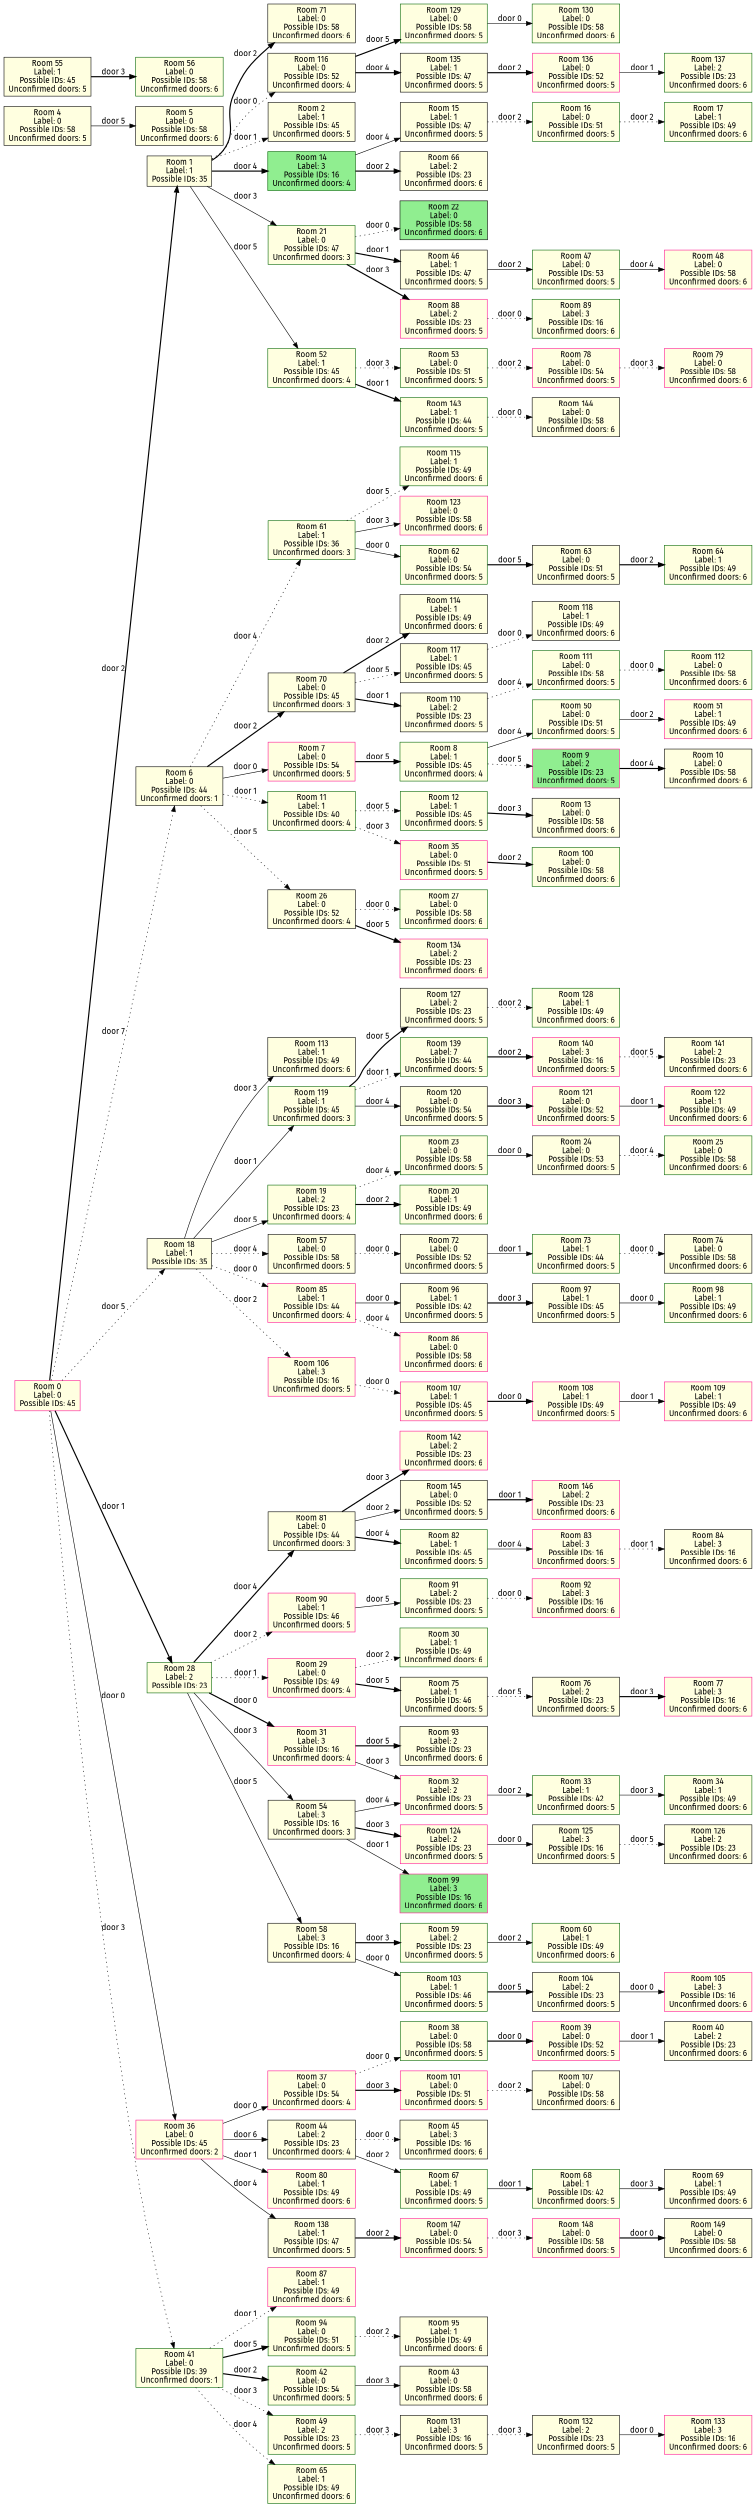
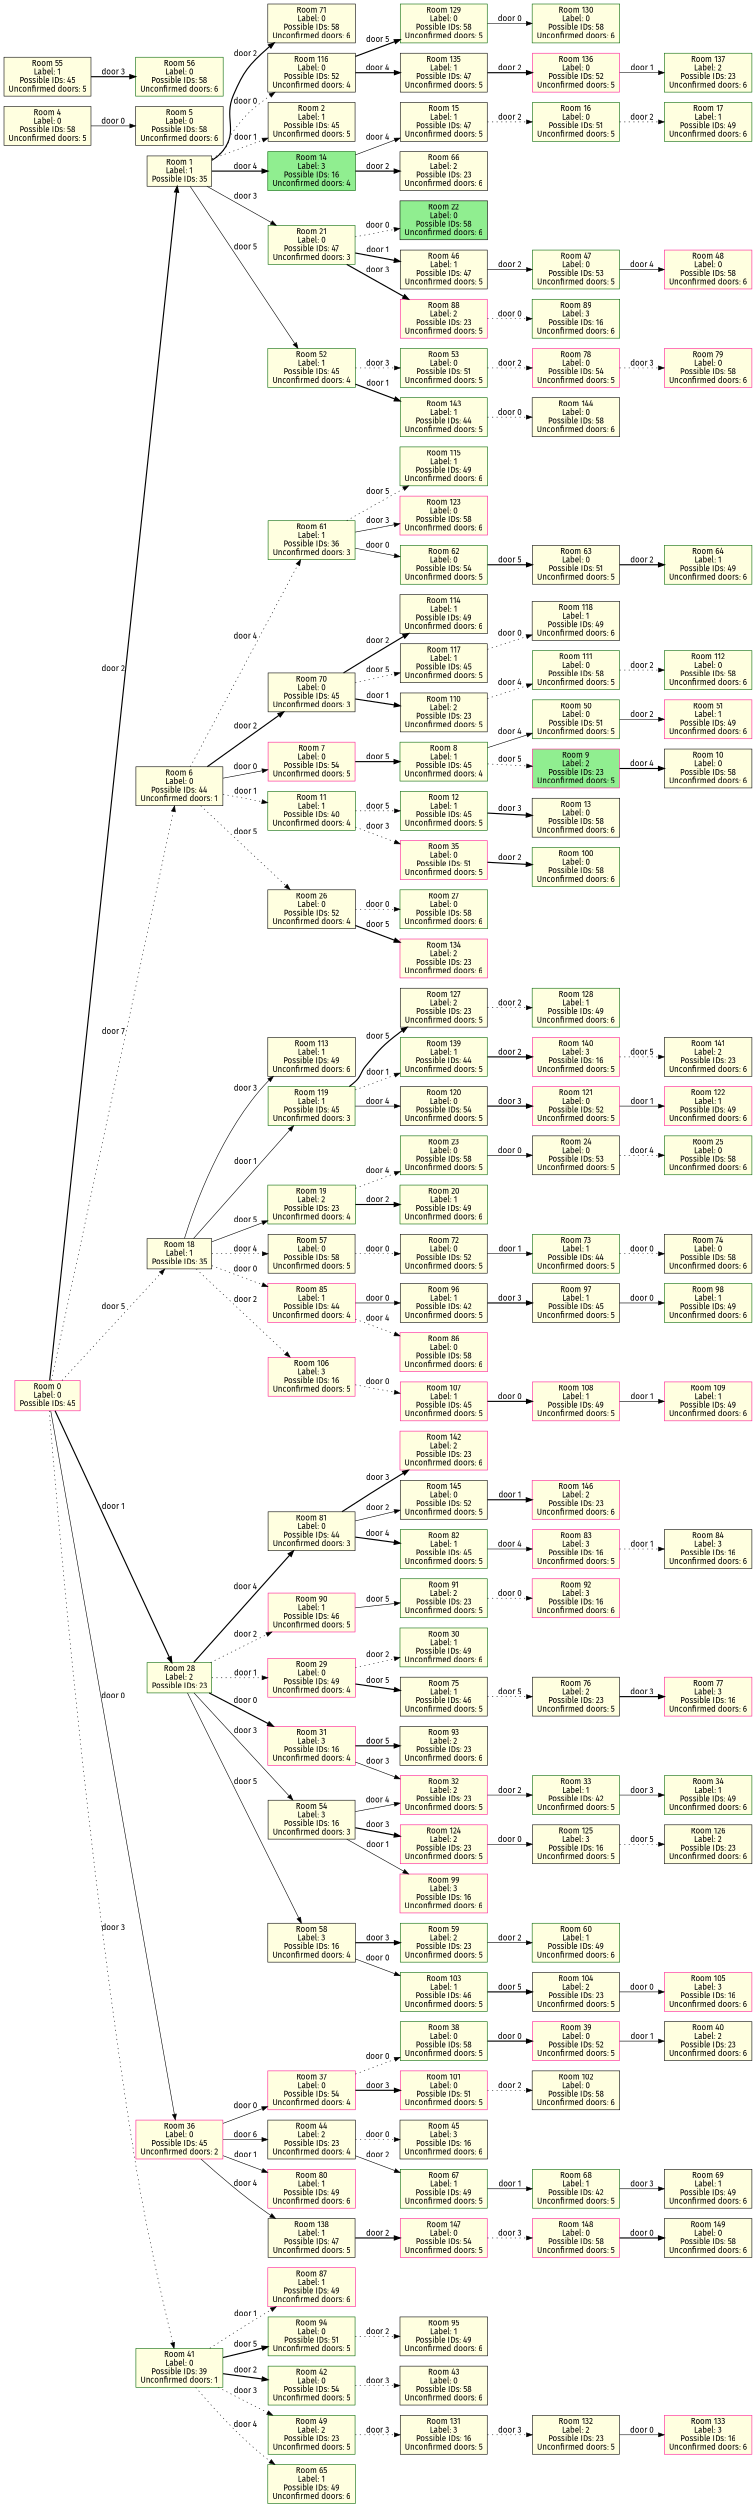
(113, 122) -> (113, 122)
(642, 666) -> (642, 666)
(444, 1057) -> (444, 1057)
(444, 1893) -> (444, 1893)
(576, 2090) -> (576, 2090)
(375, 2386) -> (375, 2386)
